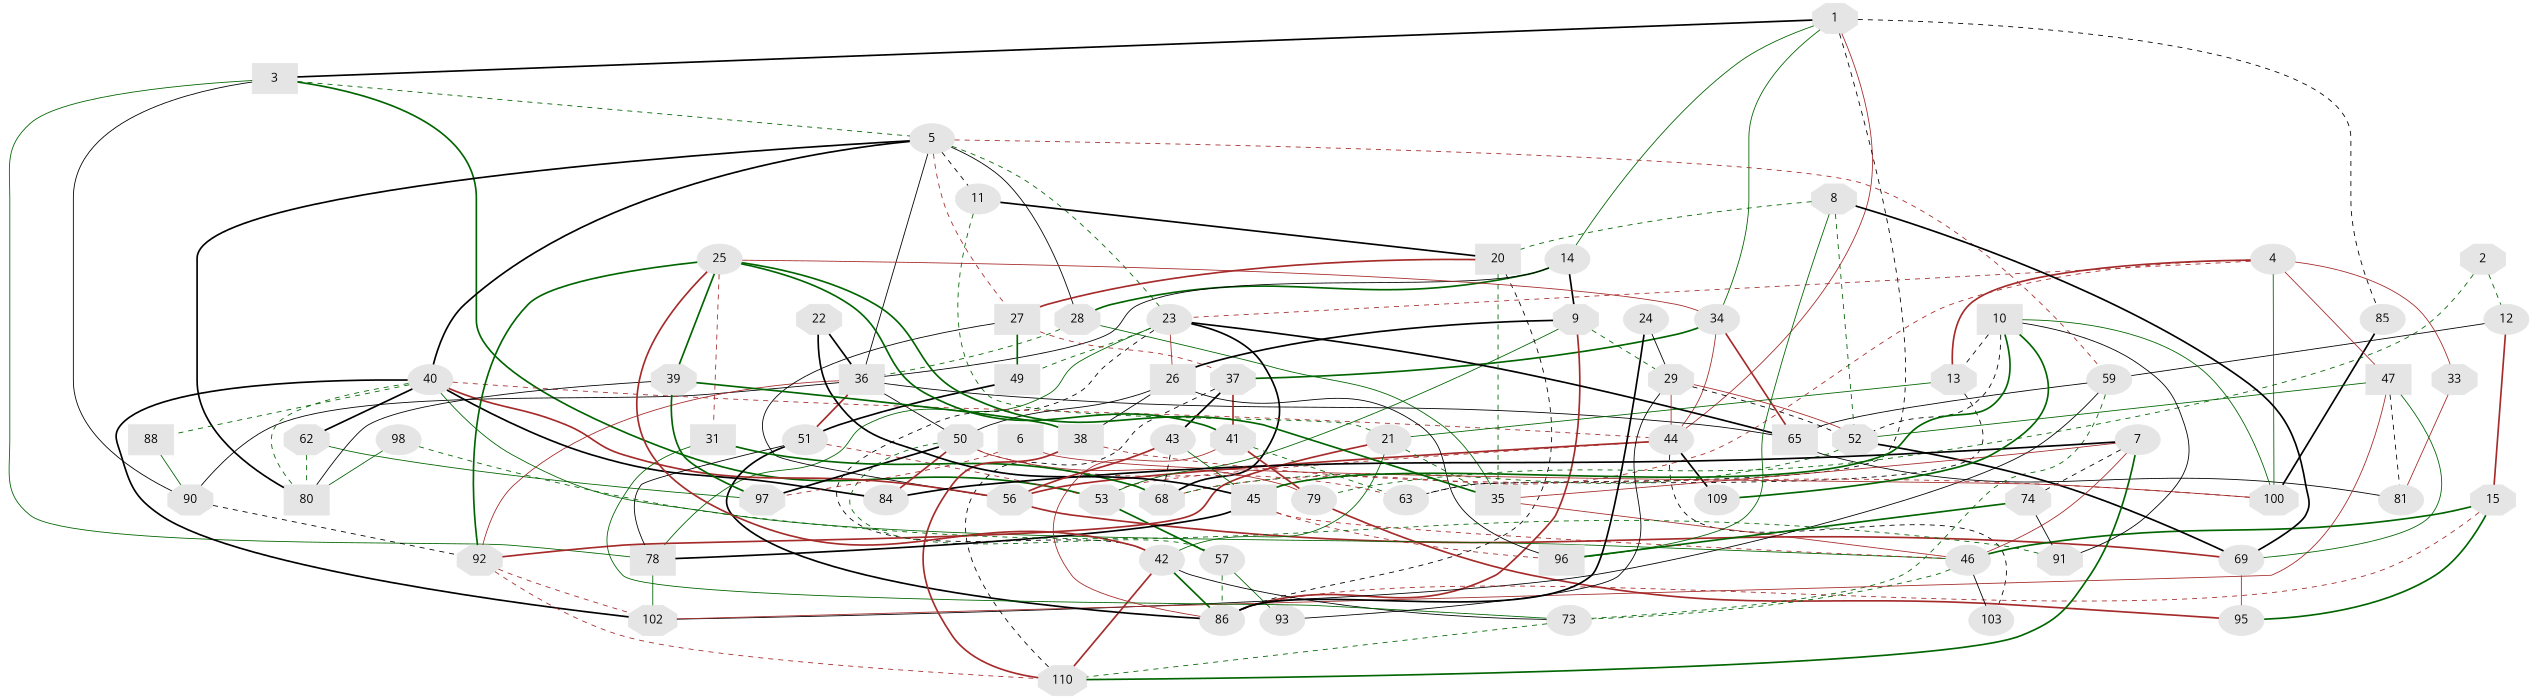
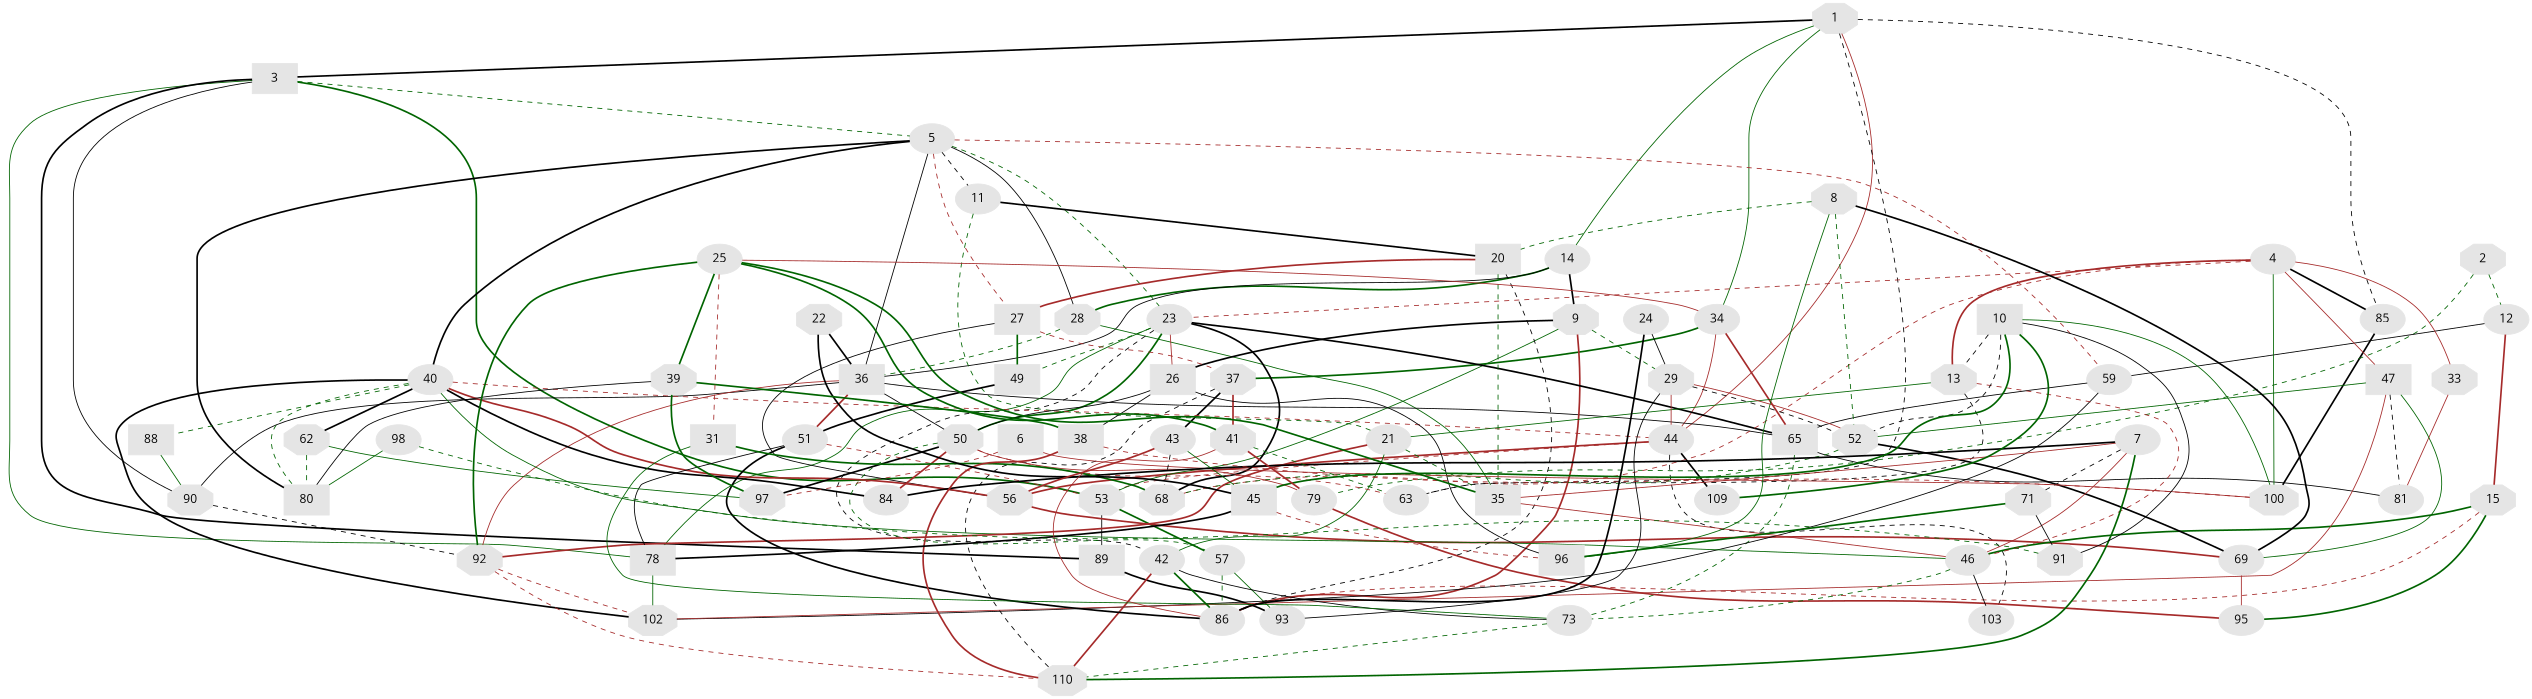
none -> (2328, 289)
none -> (1103, 397)
(2028, 500) -> (2028, 500)
(784, 534) -> none
(1477, 534) -> (2178, 451)
none -> (1102, 560)
(1887, 580) -> (1718, 563)
